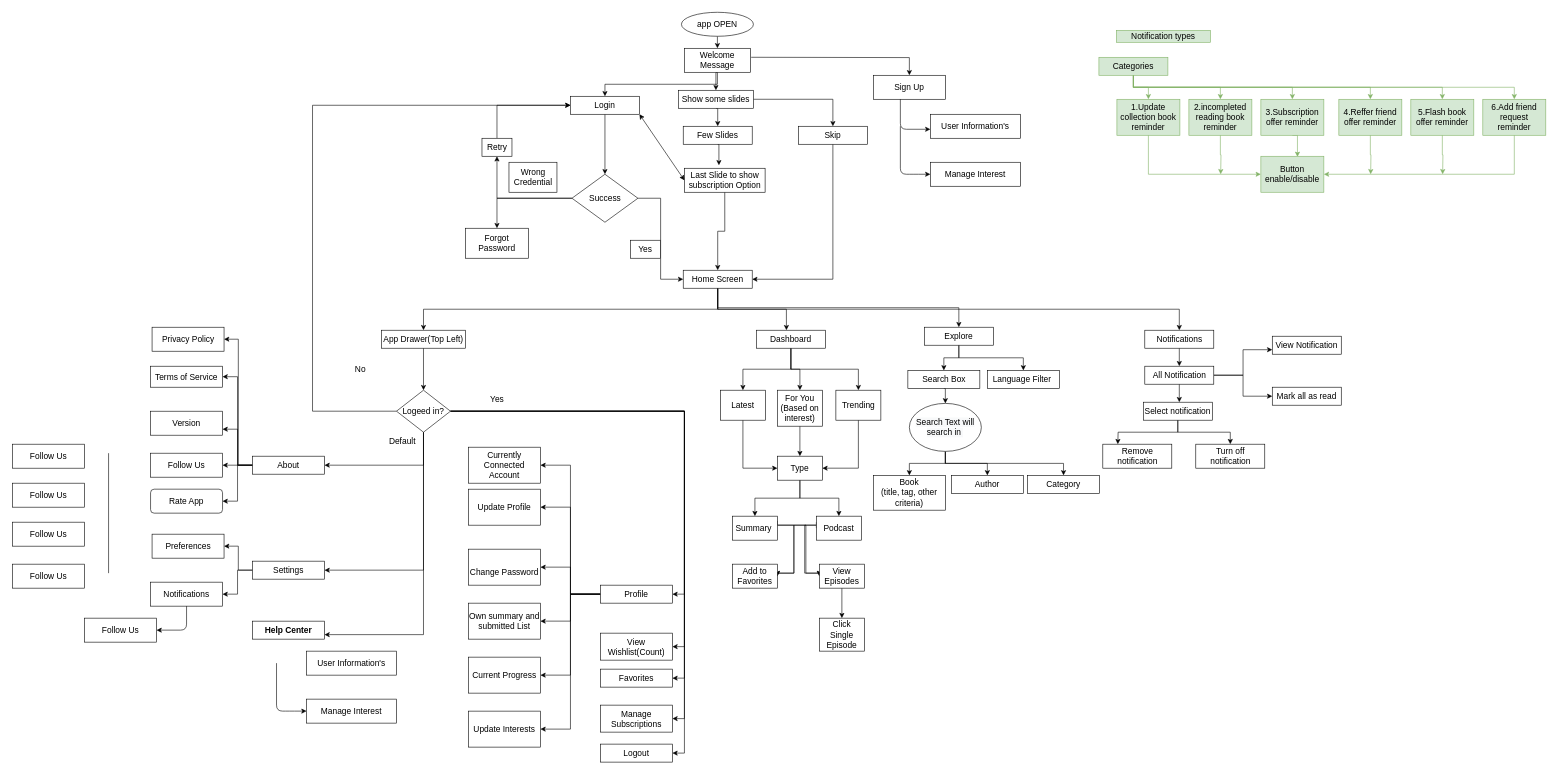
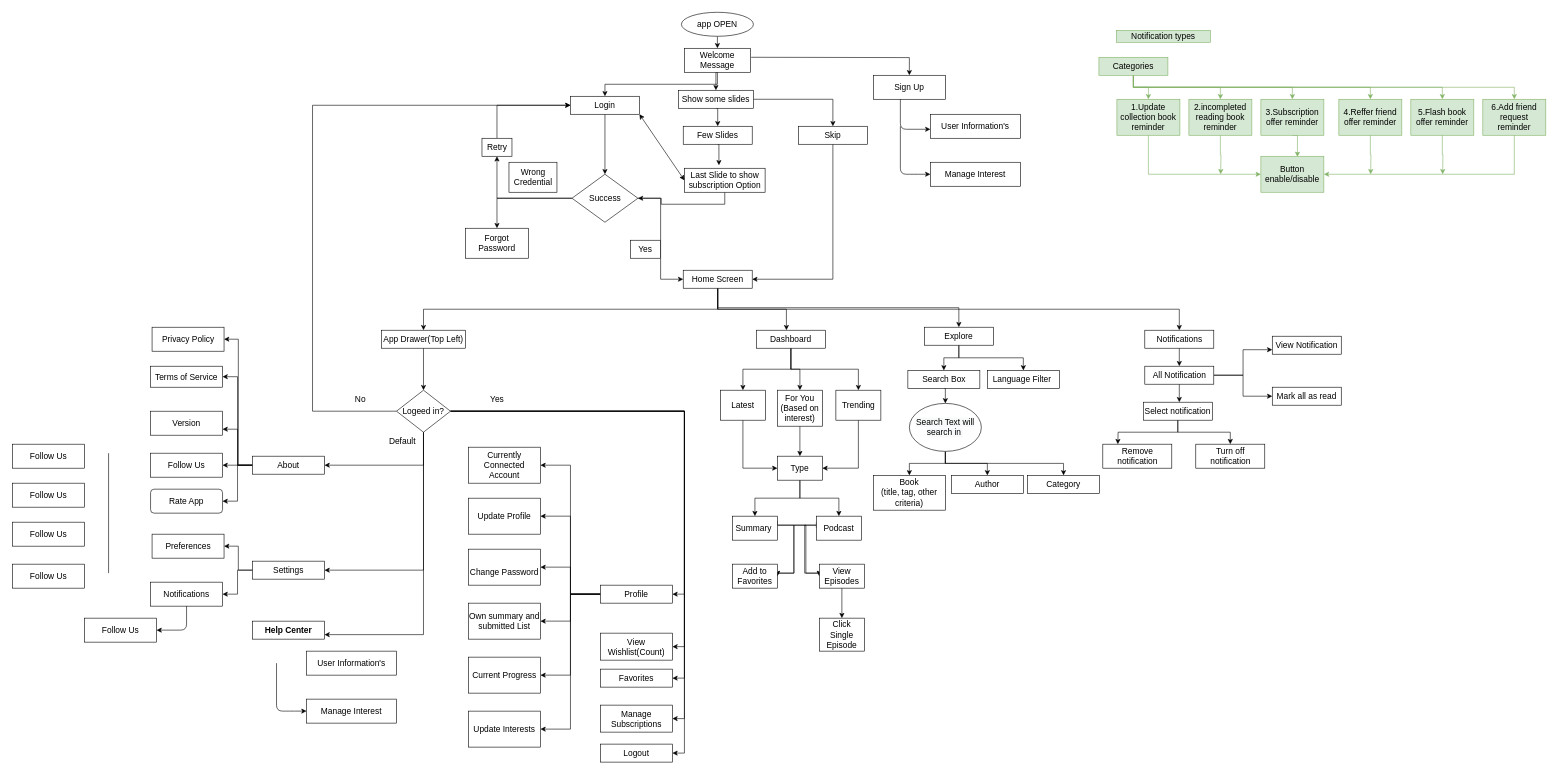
(725, 231) -> (694, 204)
(360, 369) -> (360, 399)
(504, 507) -> (504, 516)
